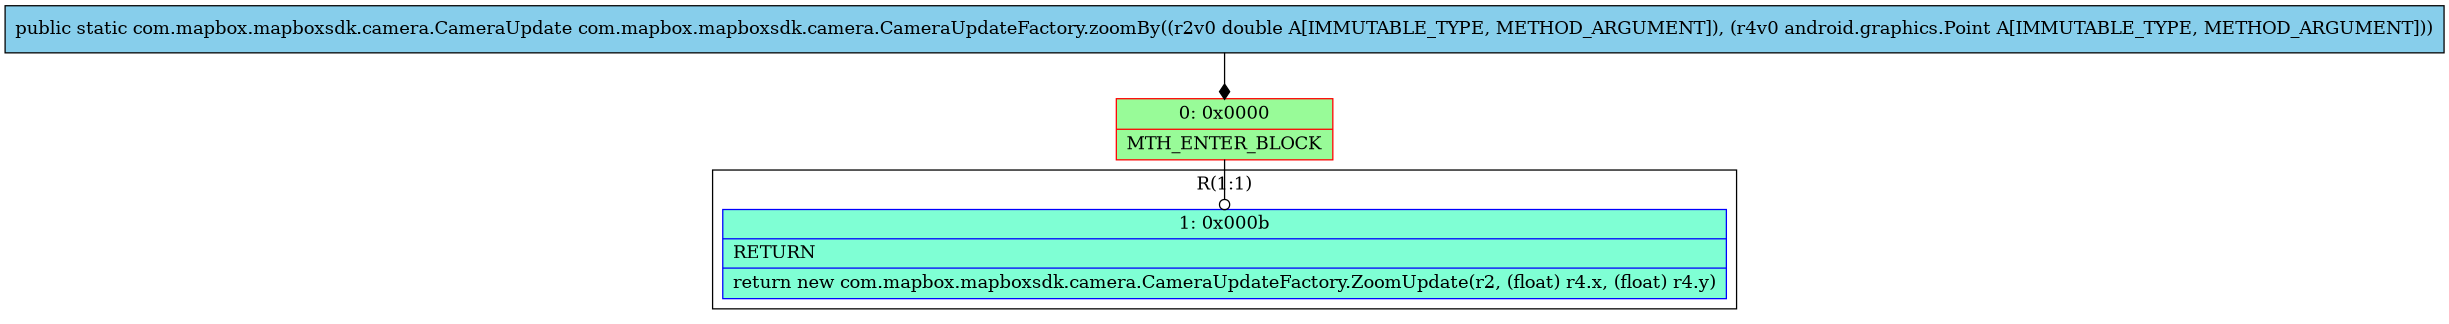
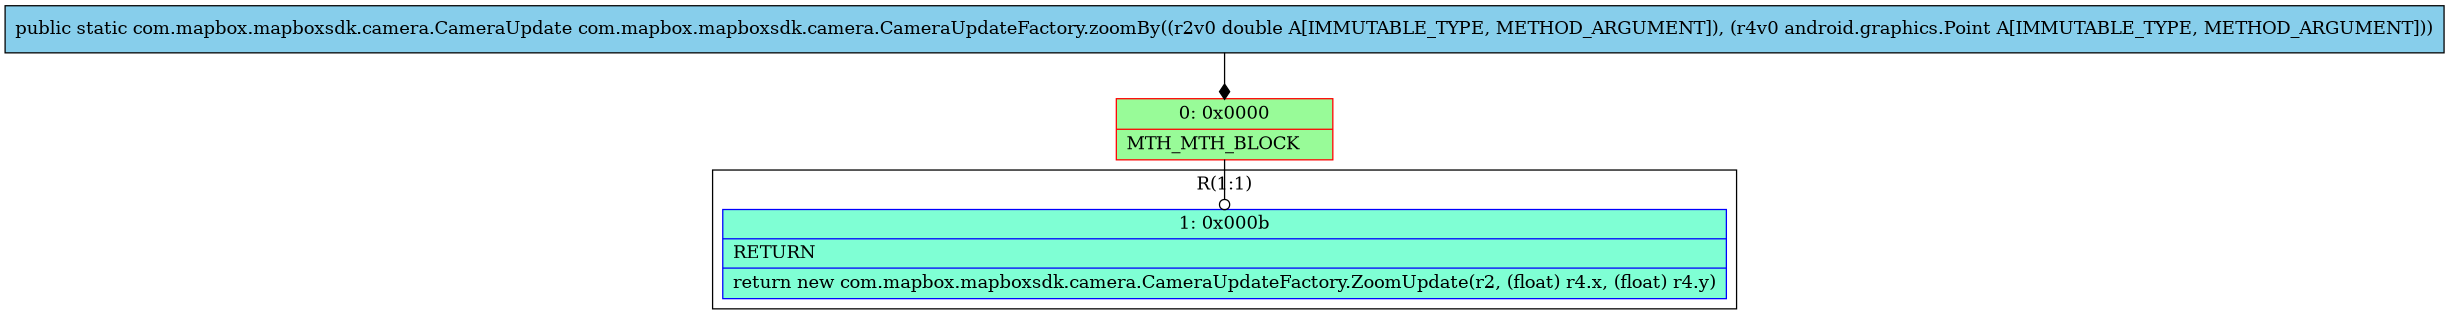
(1225, 144) -> (1213, 144)
